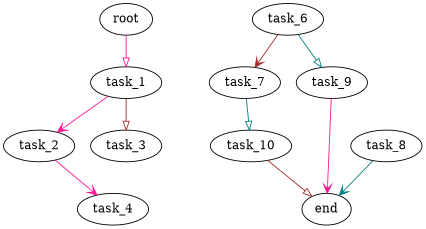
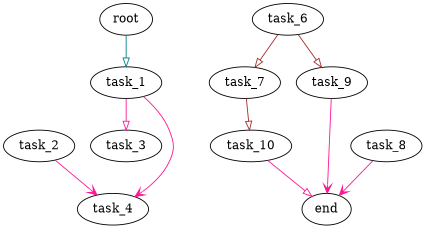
(126, 47) -> (126, 47)
(269, 47) -> (269, 47)
(307, 47) -> (307, 47)
(126, 110) -> (126, 110)
(247, 110) -> (247, 110)
(86, 112) -> (173, 145)
(359, 175) -> (359, 175)
(286, 176) -> (286, 176)
